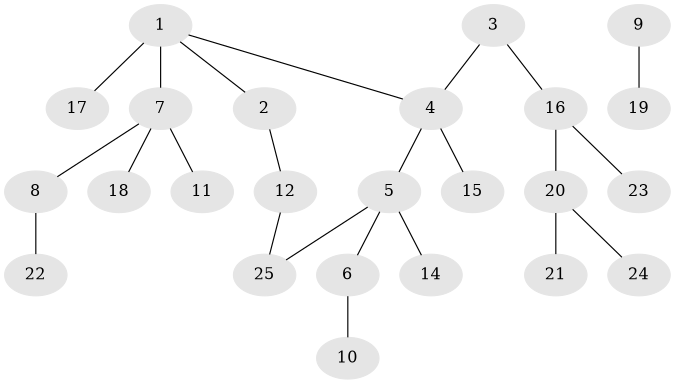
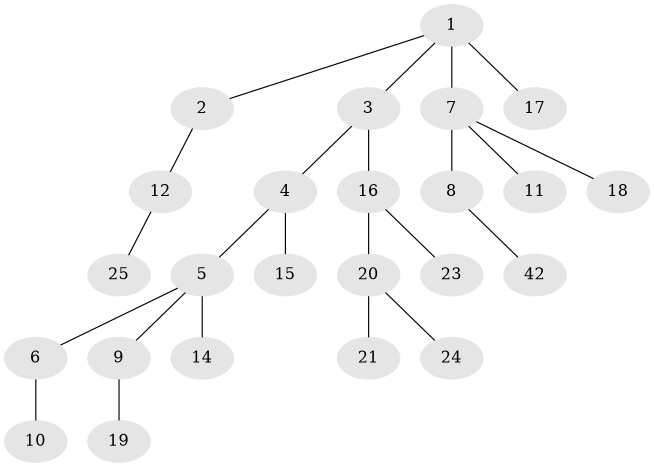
(296, 67) -> (410, 67)
(327, 234) -> (161, 316)
(36, 275) -> (535, 275)
